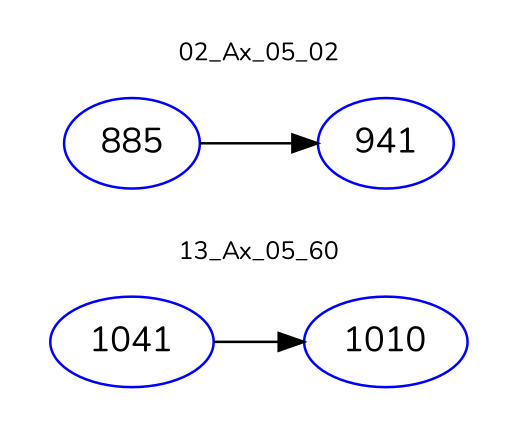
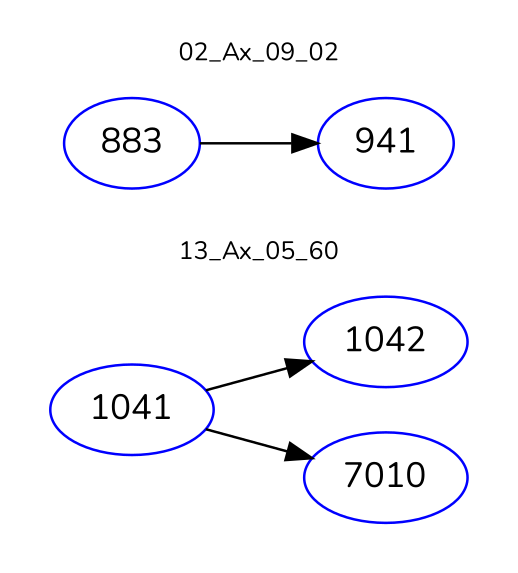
(259, 54) -> (259, 54)
(132, 143) -> (132, 143)
none -> (386, 342)
(386, 342) -> (386, 478)
